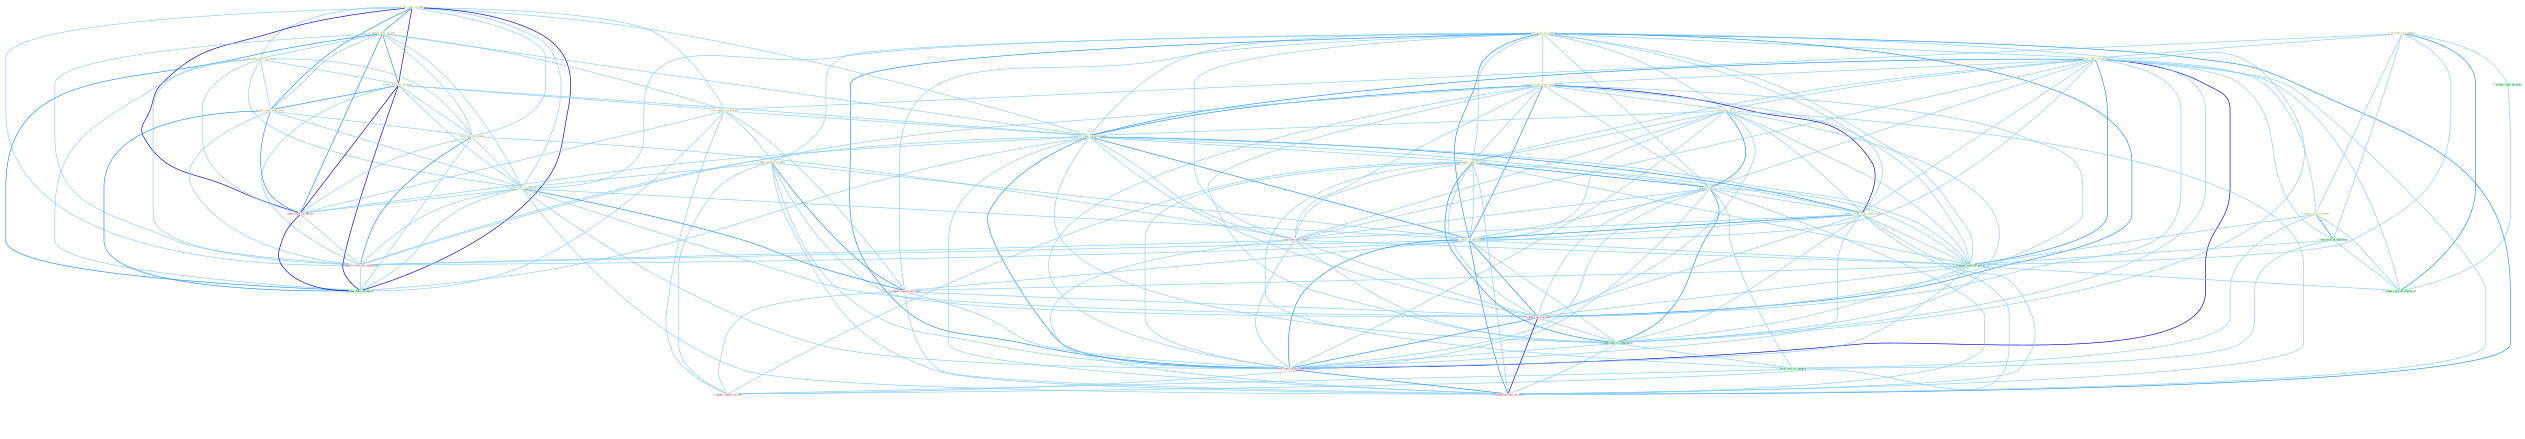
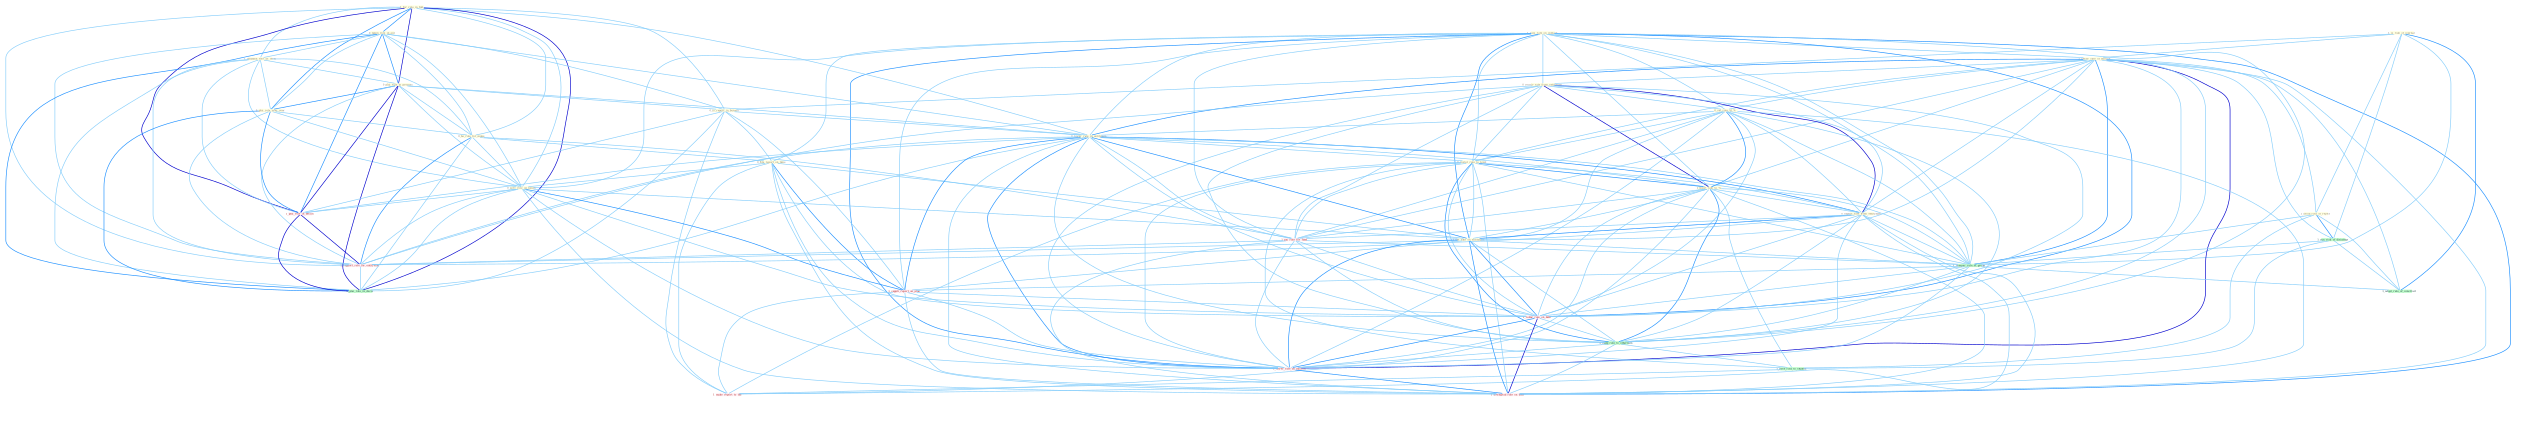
(2508, 85) -> none
(1311, 101) -> (955, 170)
(1626, 136) -> (1626, 136)
(1516, 144) -> none
(376, 167) -> (622, 149)
(330, 240) -> (330, 240)
(1290, 369) -> (1290, 369)
